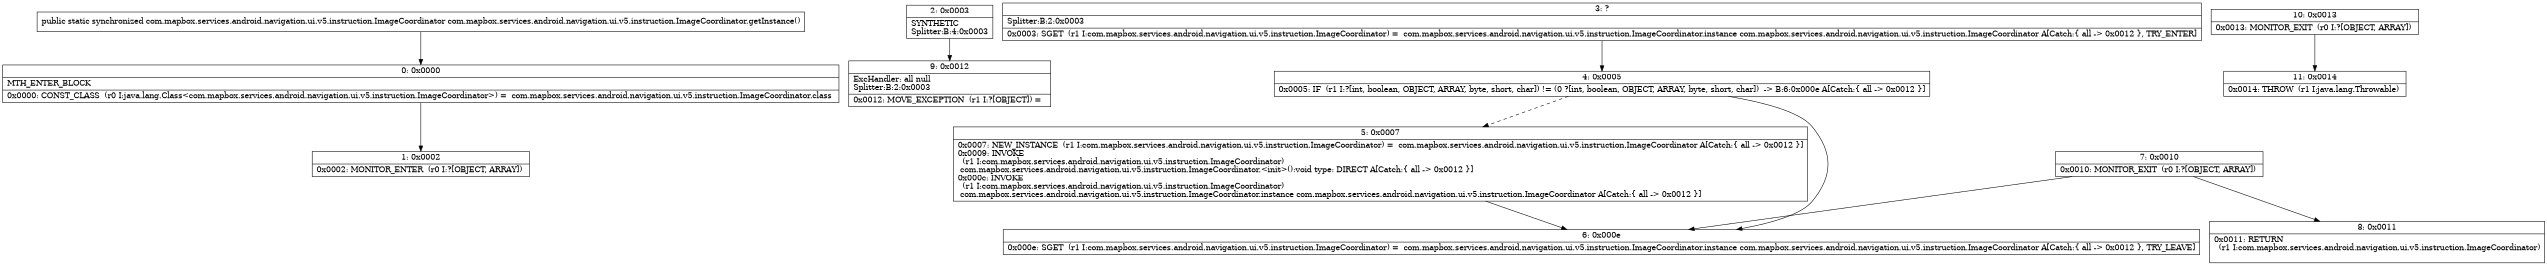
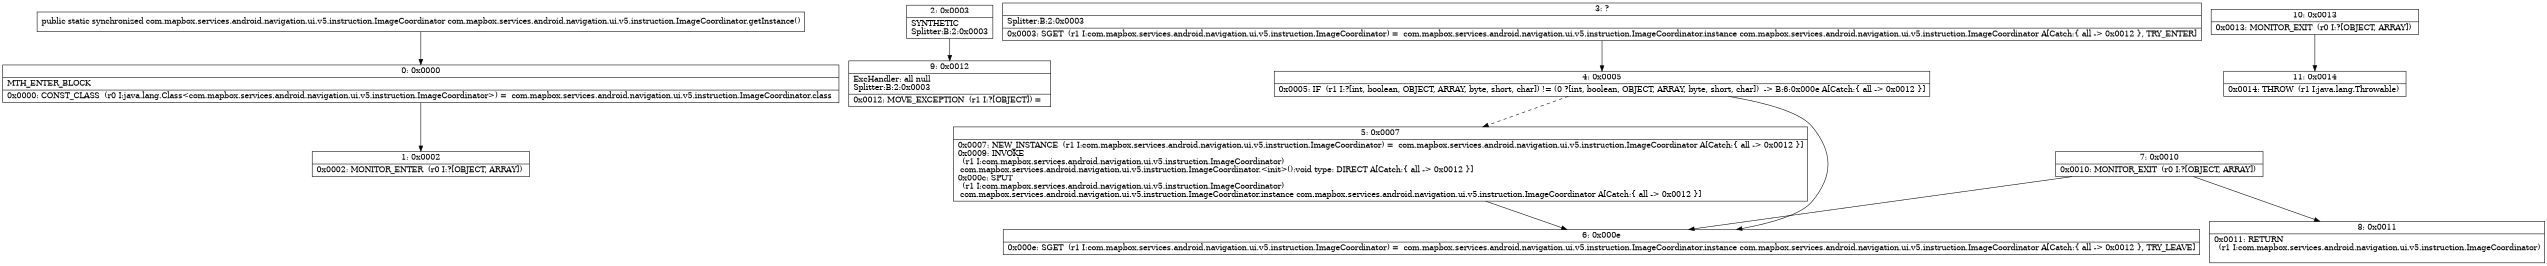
(950, 32) -> (950, 32)
(993, 178) -> (988, 178)
